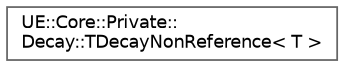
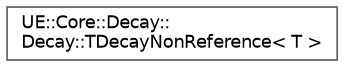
(172, 34) -> (172, 34)
